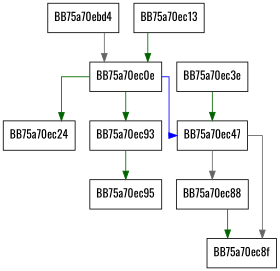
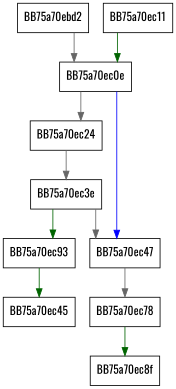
(83, 18) -> (53, 18)
(169, 18) -> (138, 18)
(61, 81) -> (81, 102)
(126, 102) -> (53, 220)
(212, 102) -> (96, 220)
none -> (66, 161)
(262, 175) -> none
(126, 194) -> (39, 312)
(212, 194) -> (125, 312)
